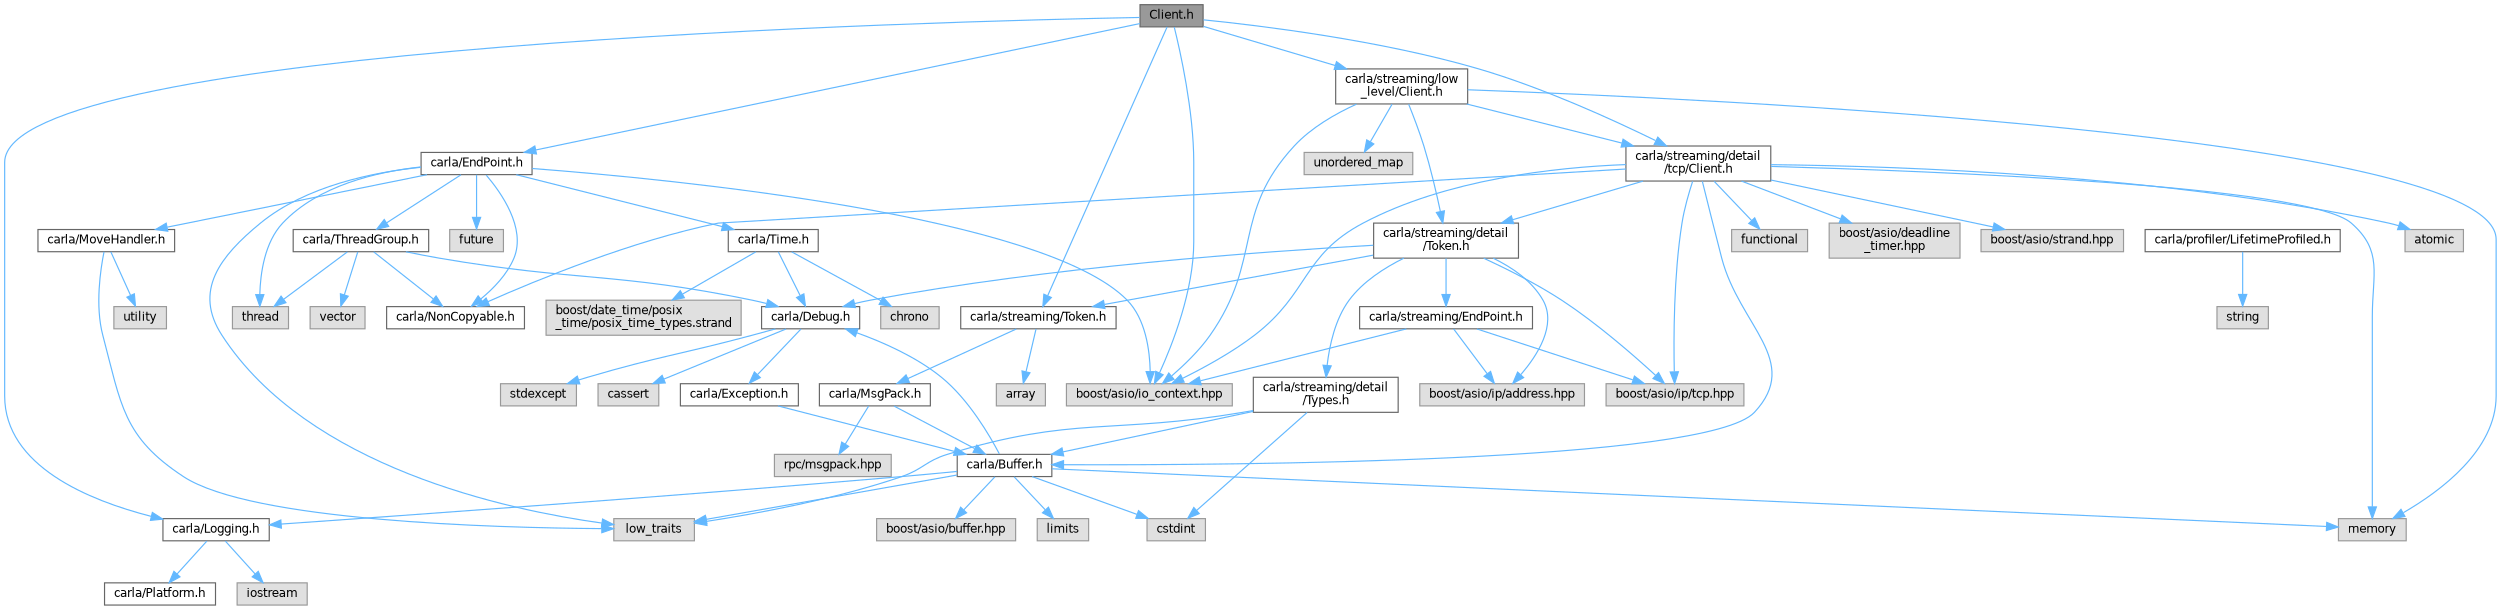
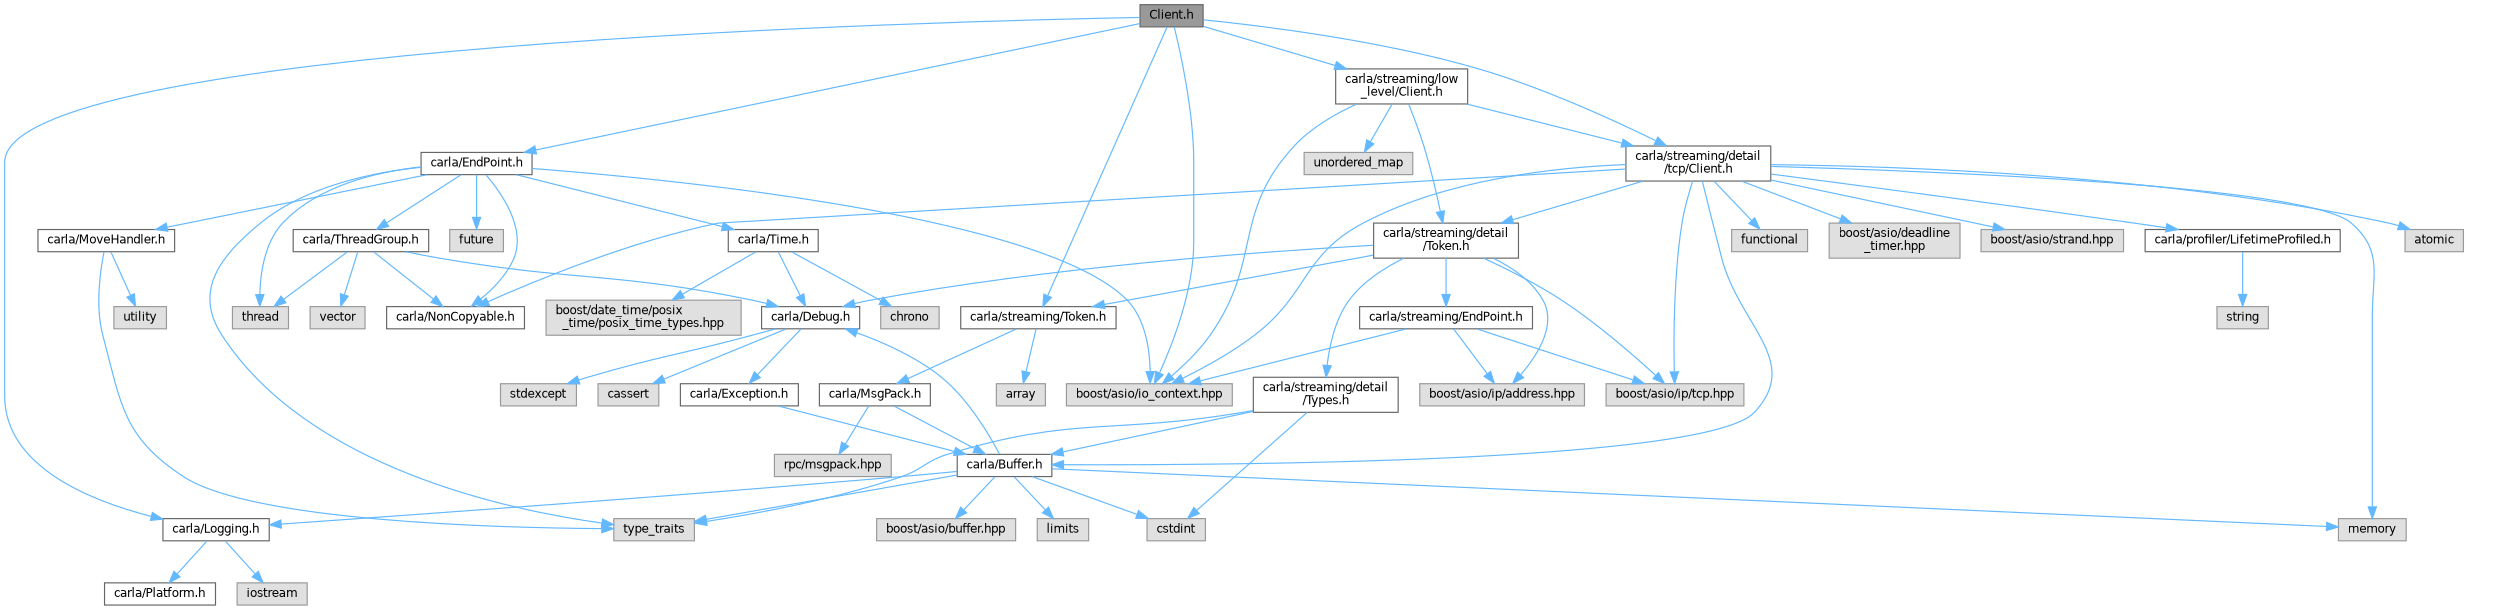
(2149, 138) -> none
none -> (1969, 200)
(644, 318) -> (644, 318)
(654, 530) -> (654, 530)
